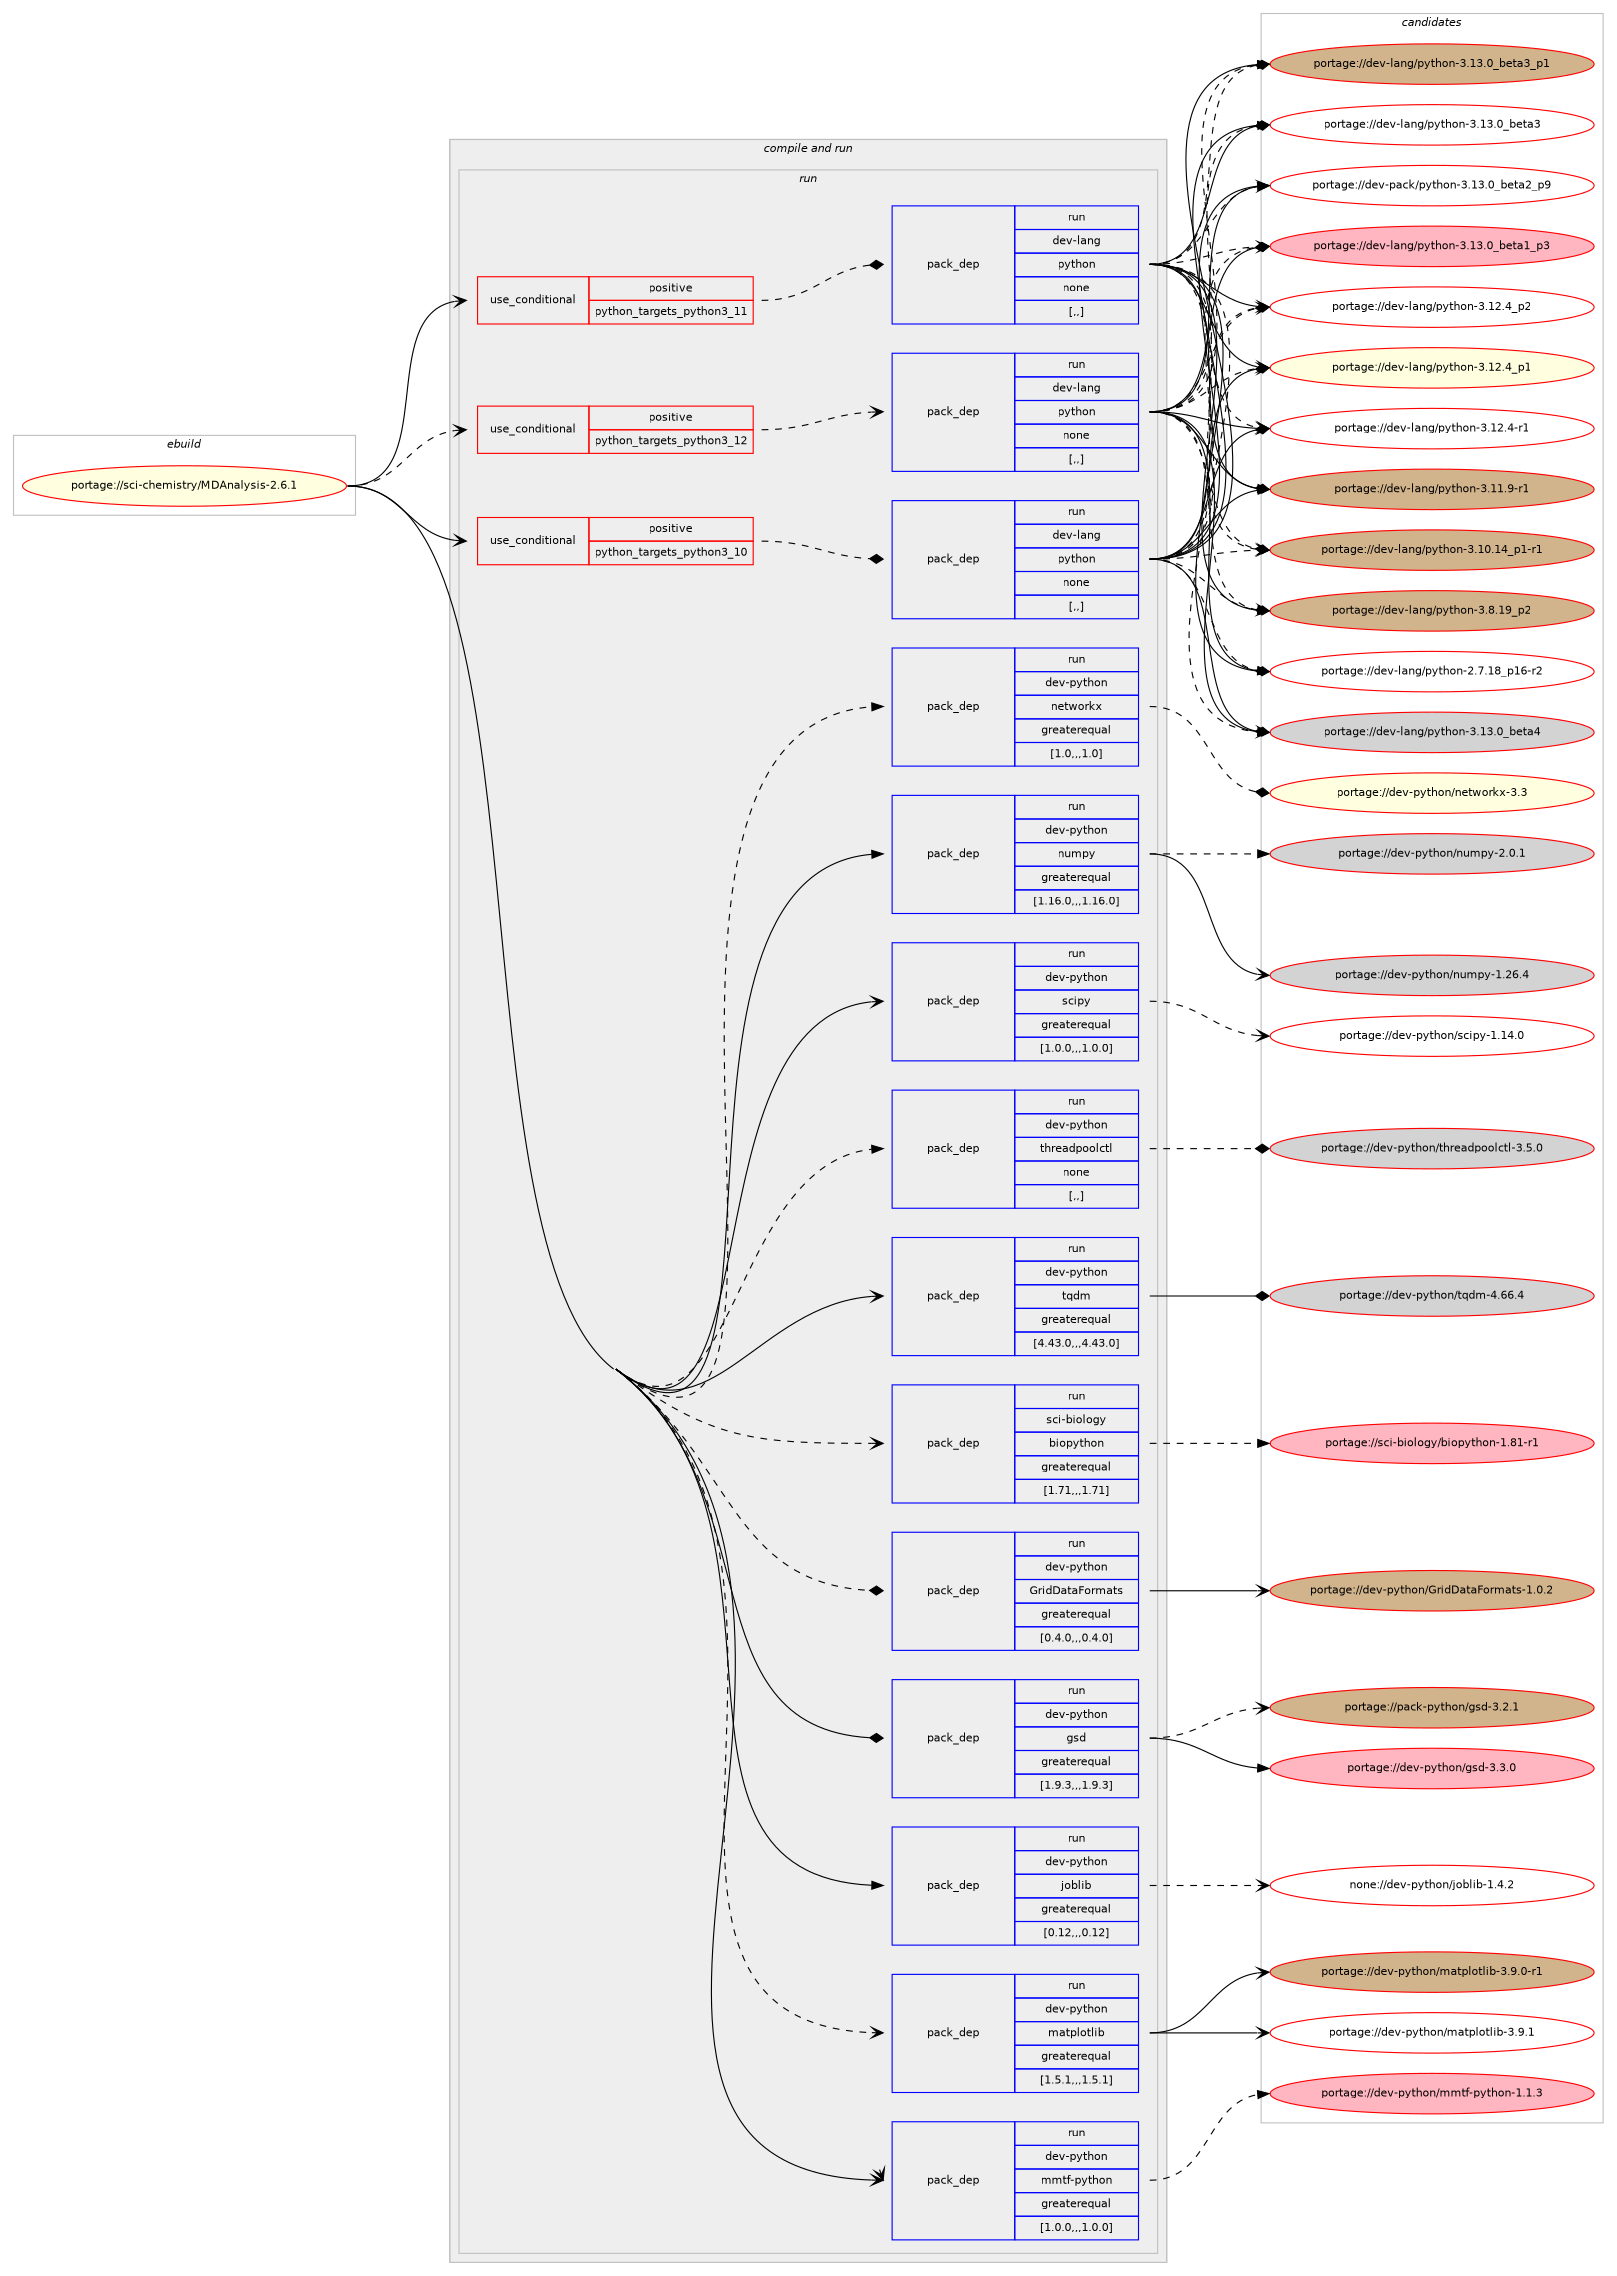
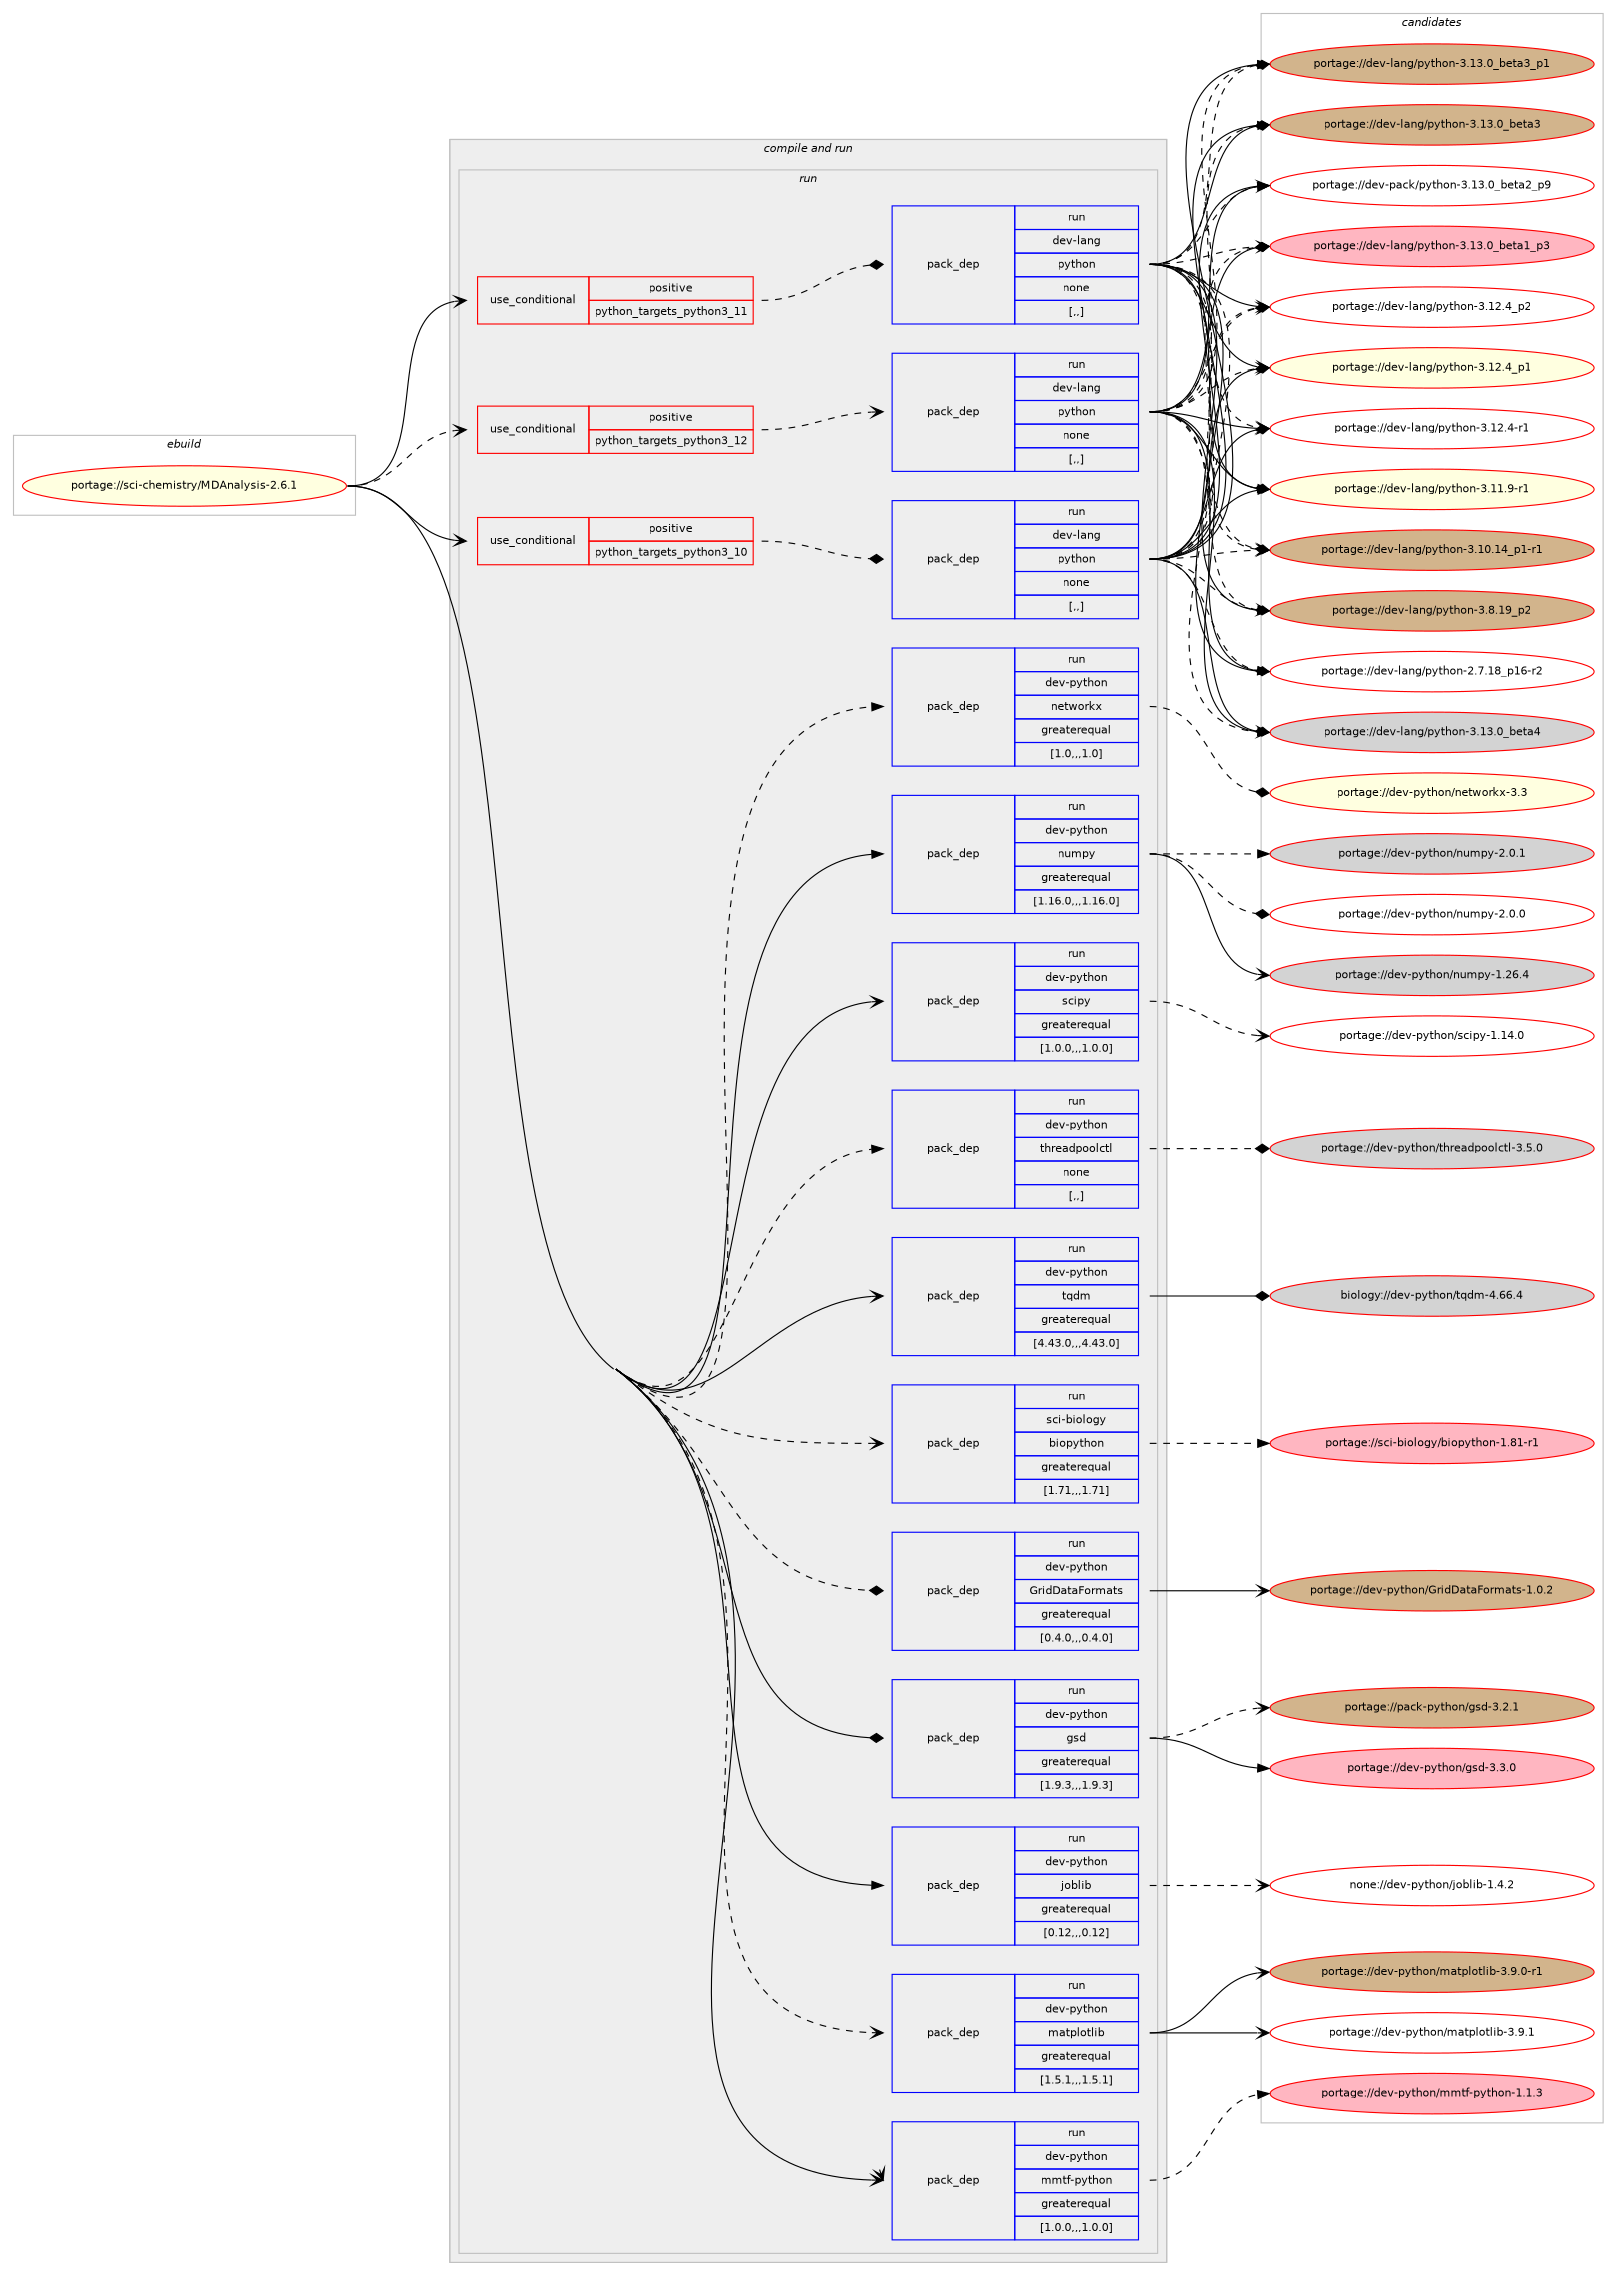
(1432, 125) -> (1432, 125)
(1432, 489) -> (1432, 489)
none -> (1432, 915)
(1432, 1296) -> (1432, 1296)
